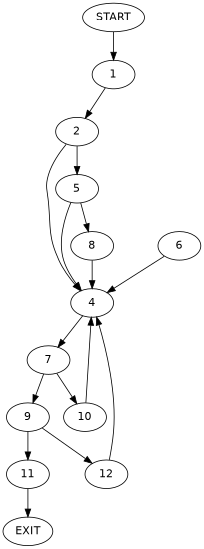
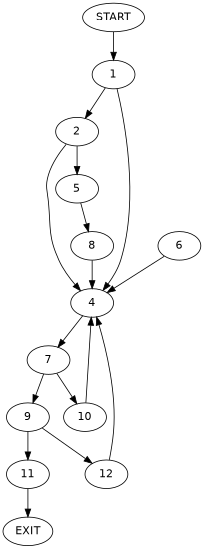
(61, 244) -> (130, 188)
